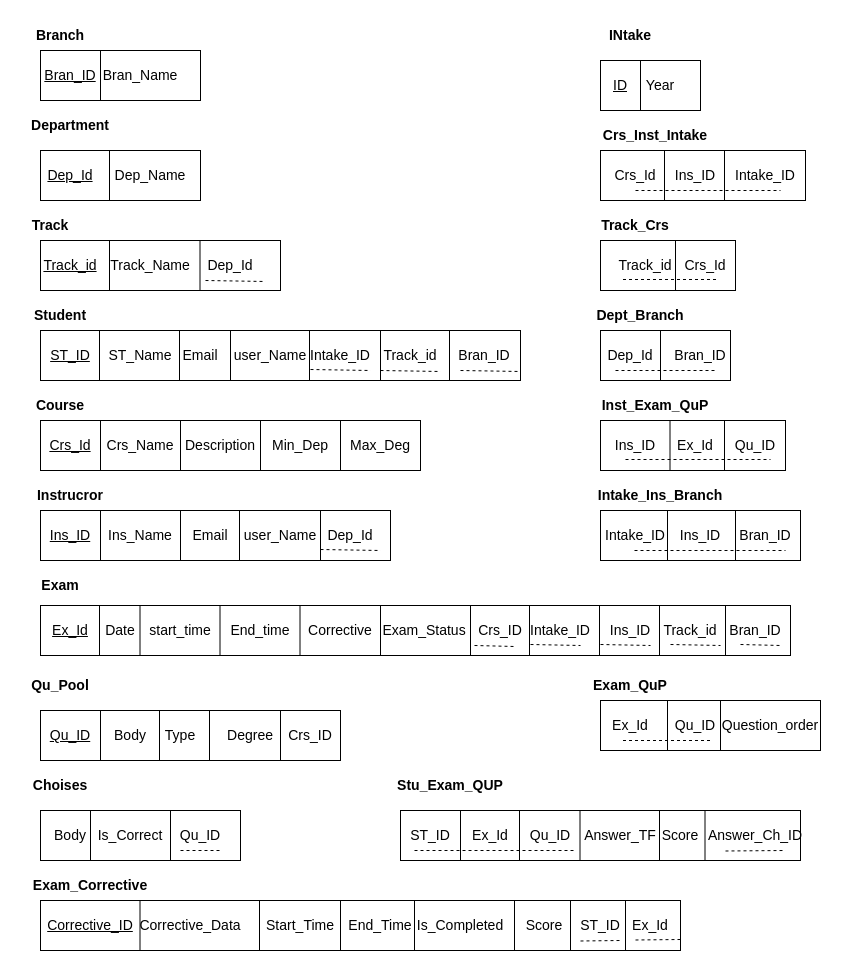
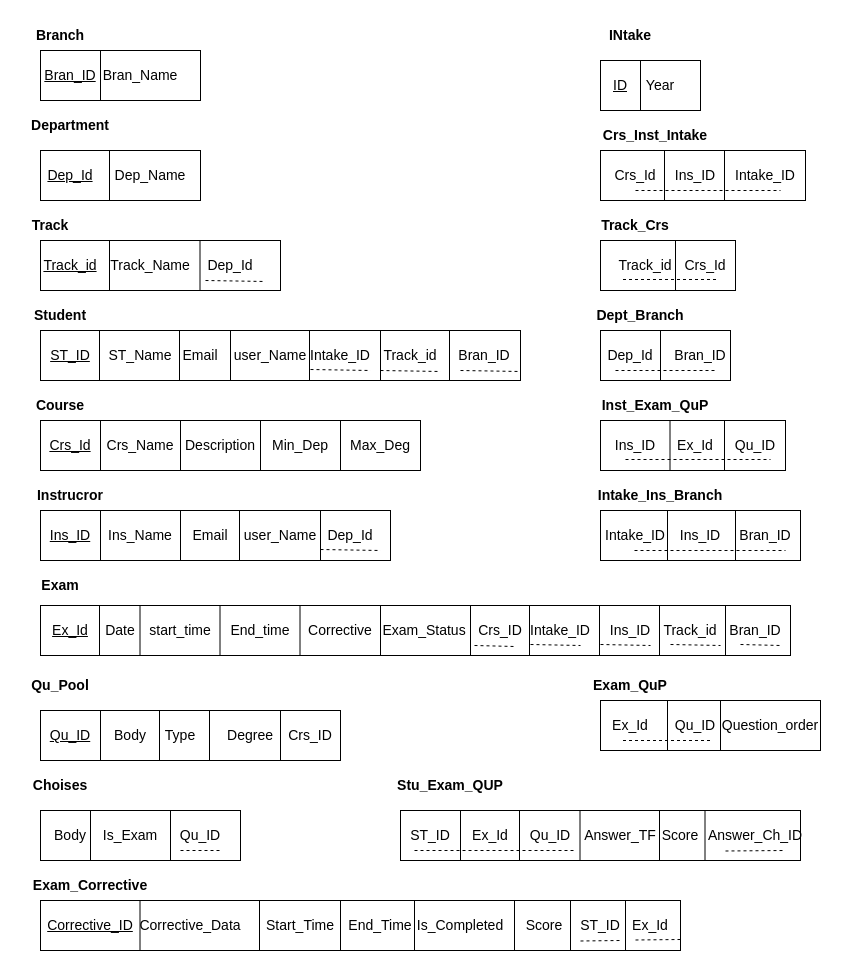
(131, 836) -> (131, 836)
